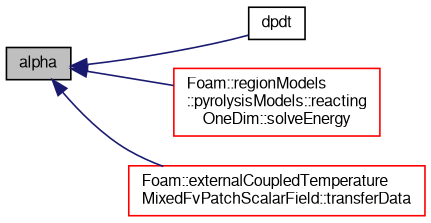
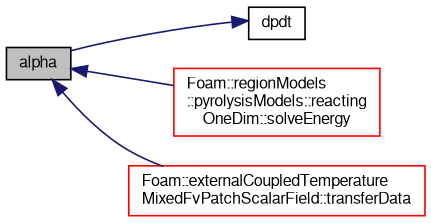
(168, 52) -> (151, 34)
